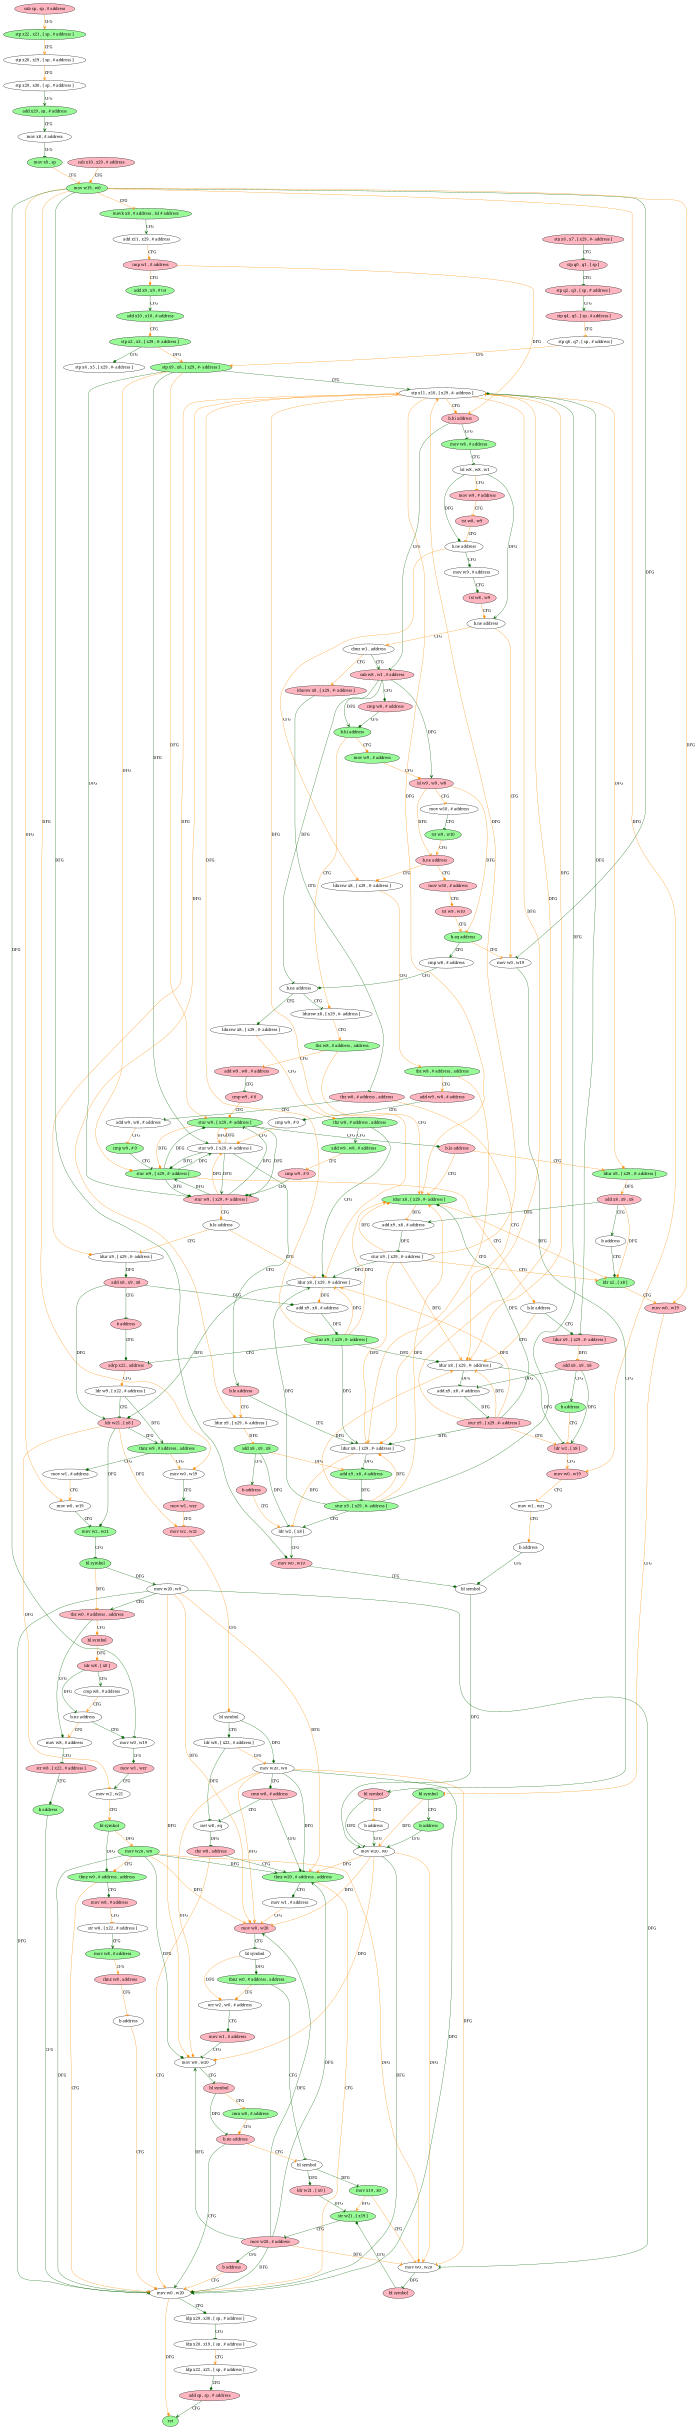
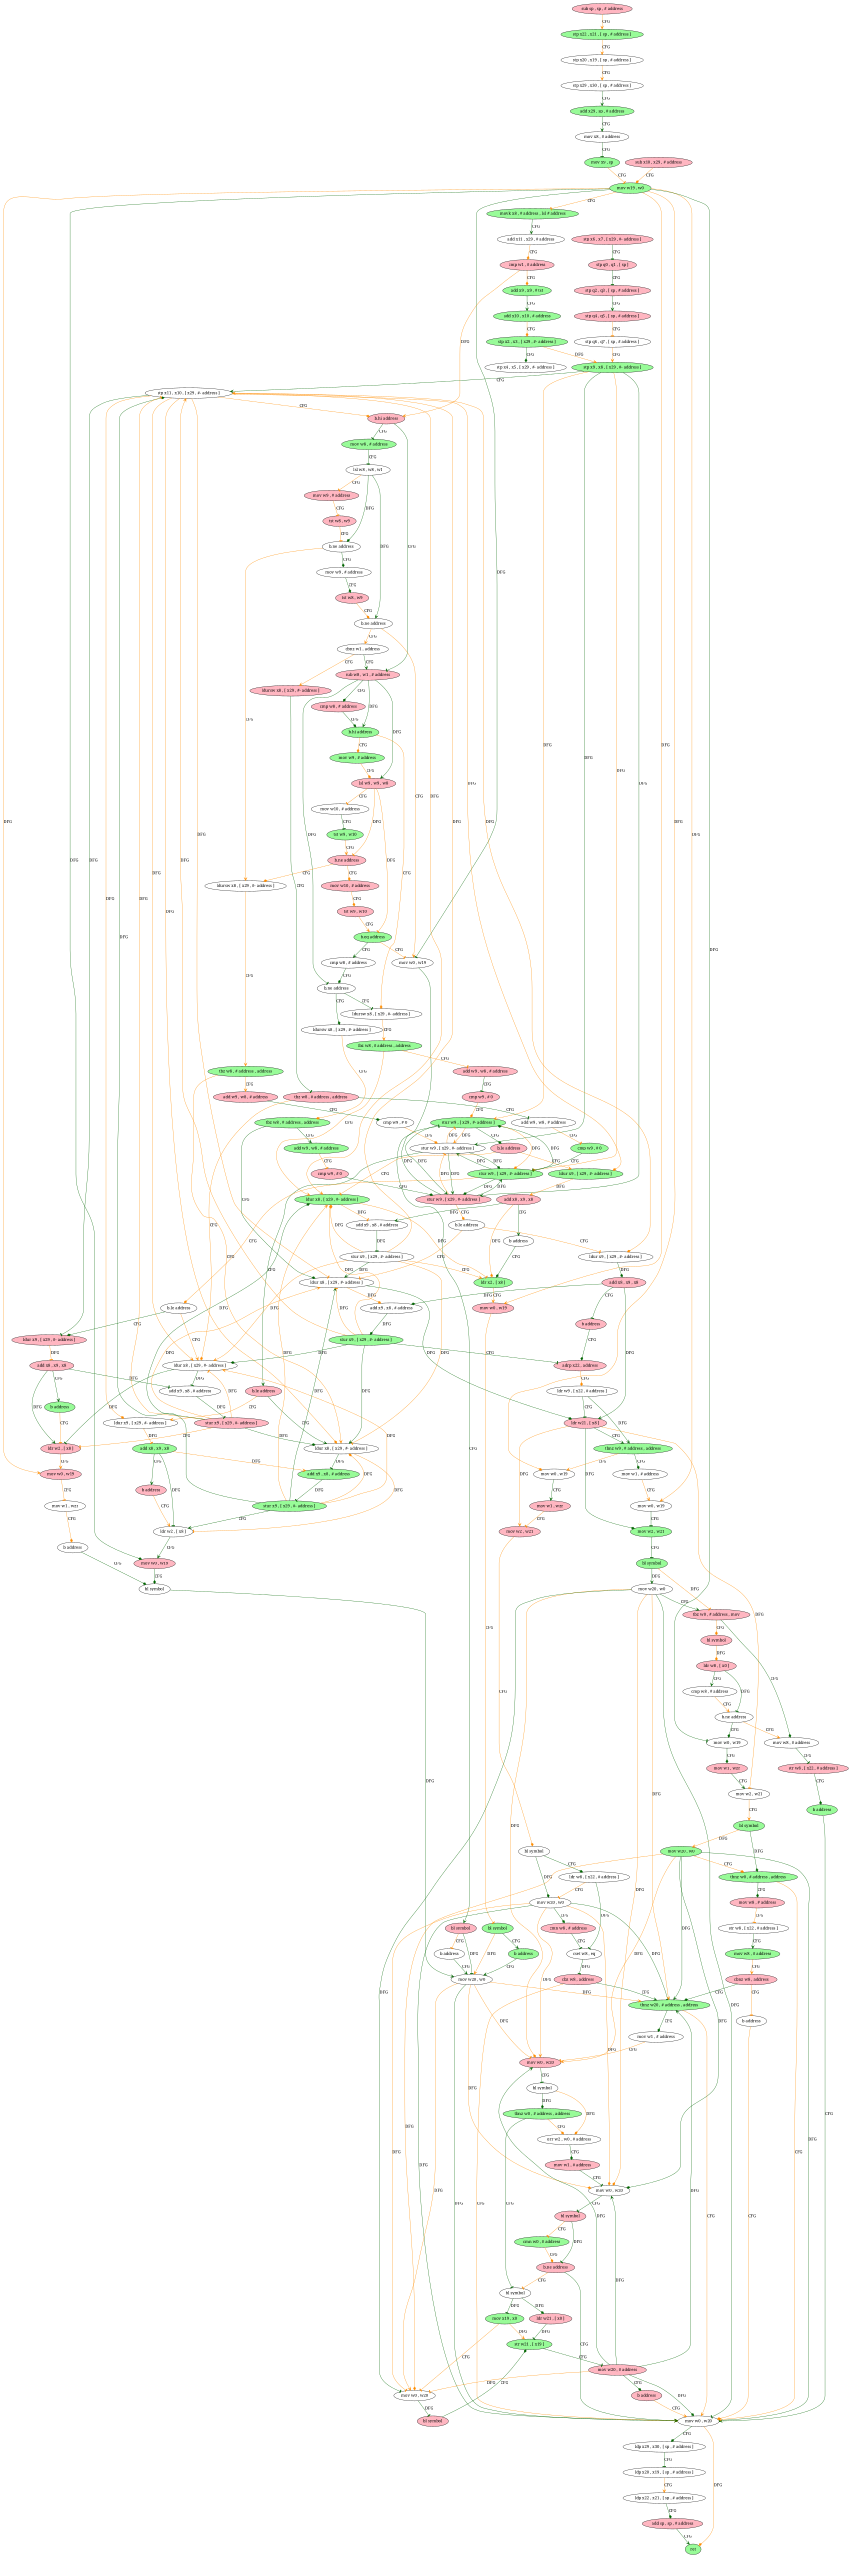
(97, 1615) -> (716, 1615)
(285, 1834) -> (713, 1992)
